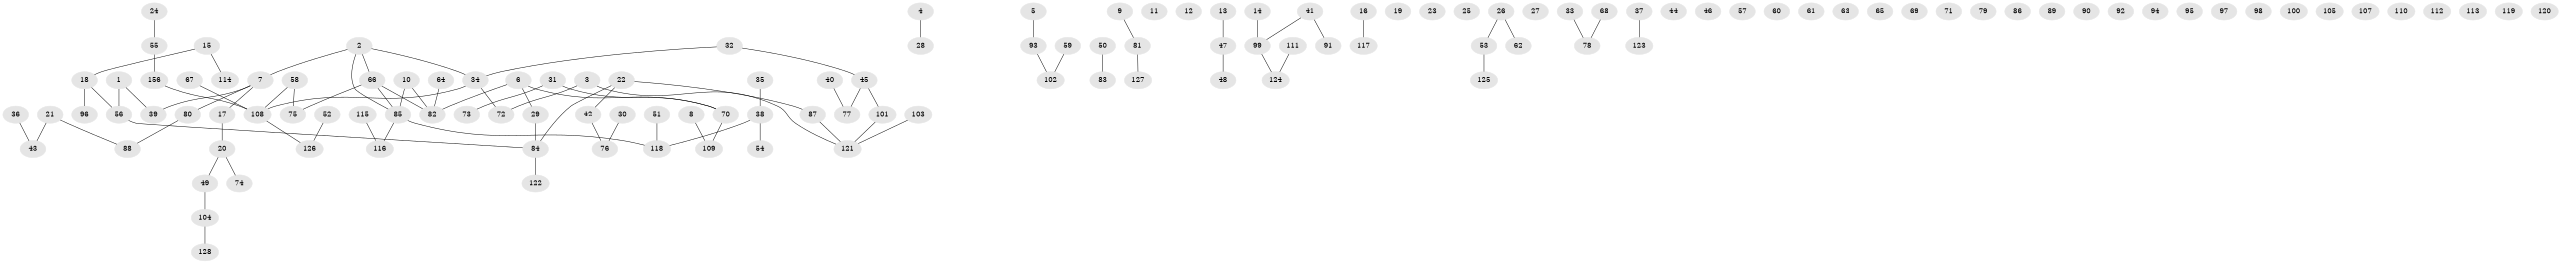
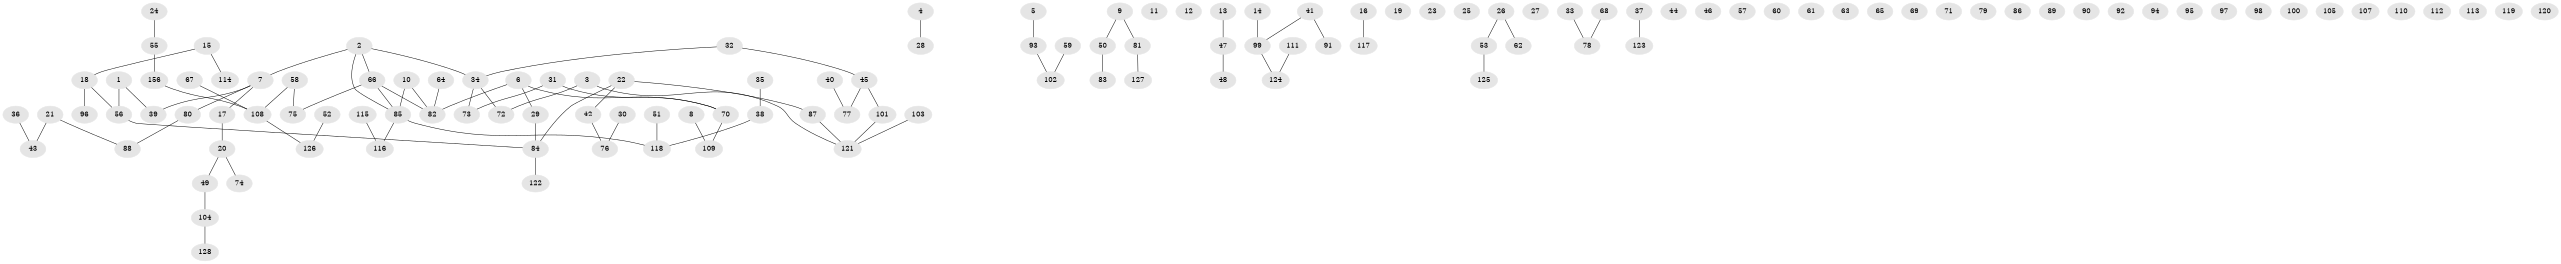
none -> (1111, 29)
(362, 98) -> (472, 94)
(760, 149) -> none
